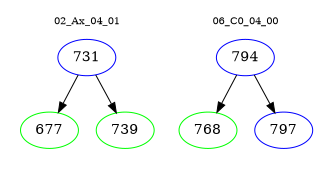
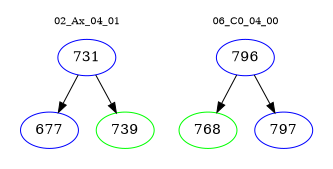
(245, 58) -> (245, 58)
(49, 130) -> (49, 130)
